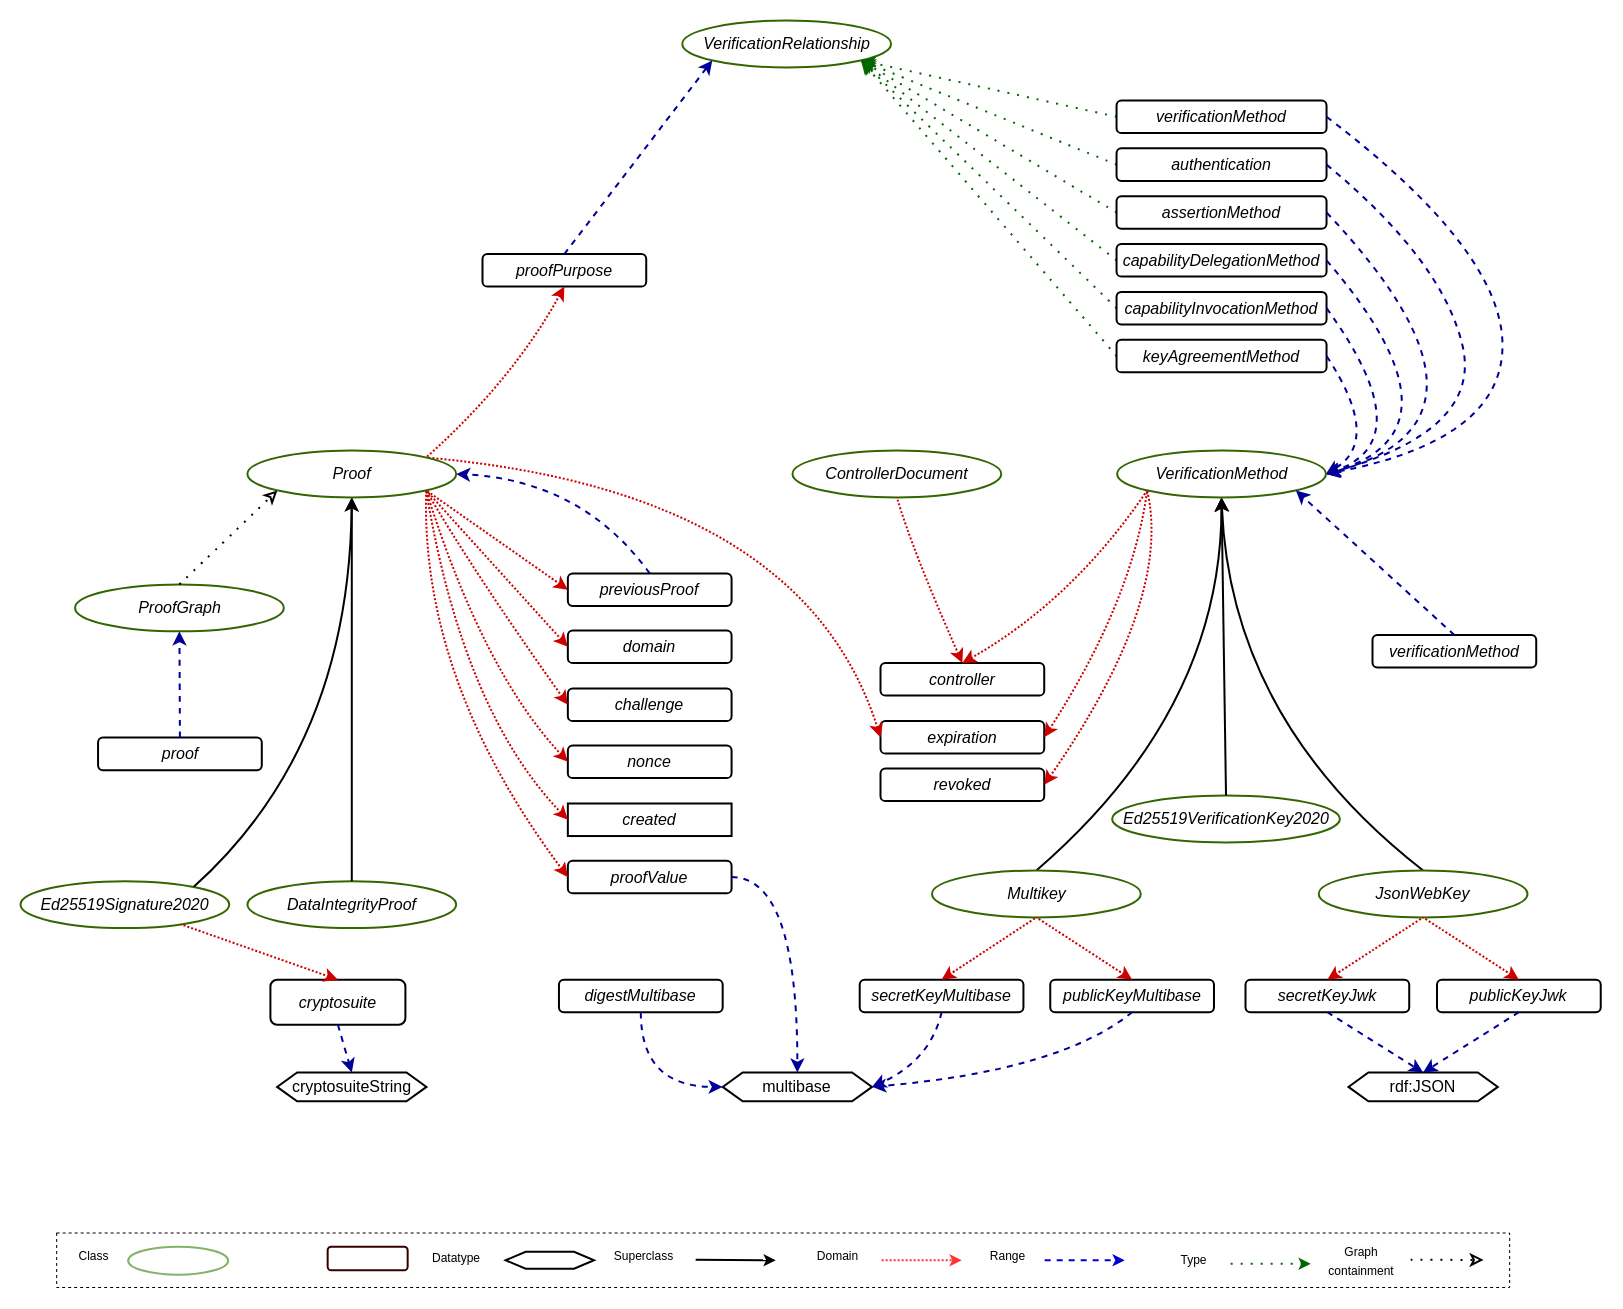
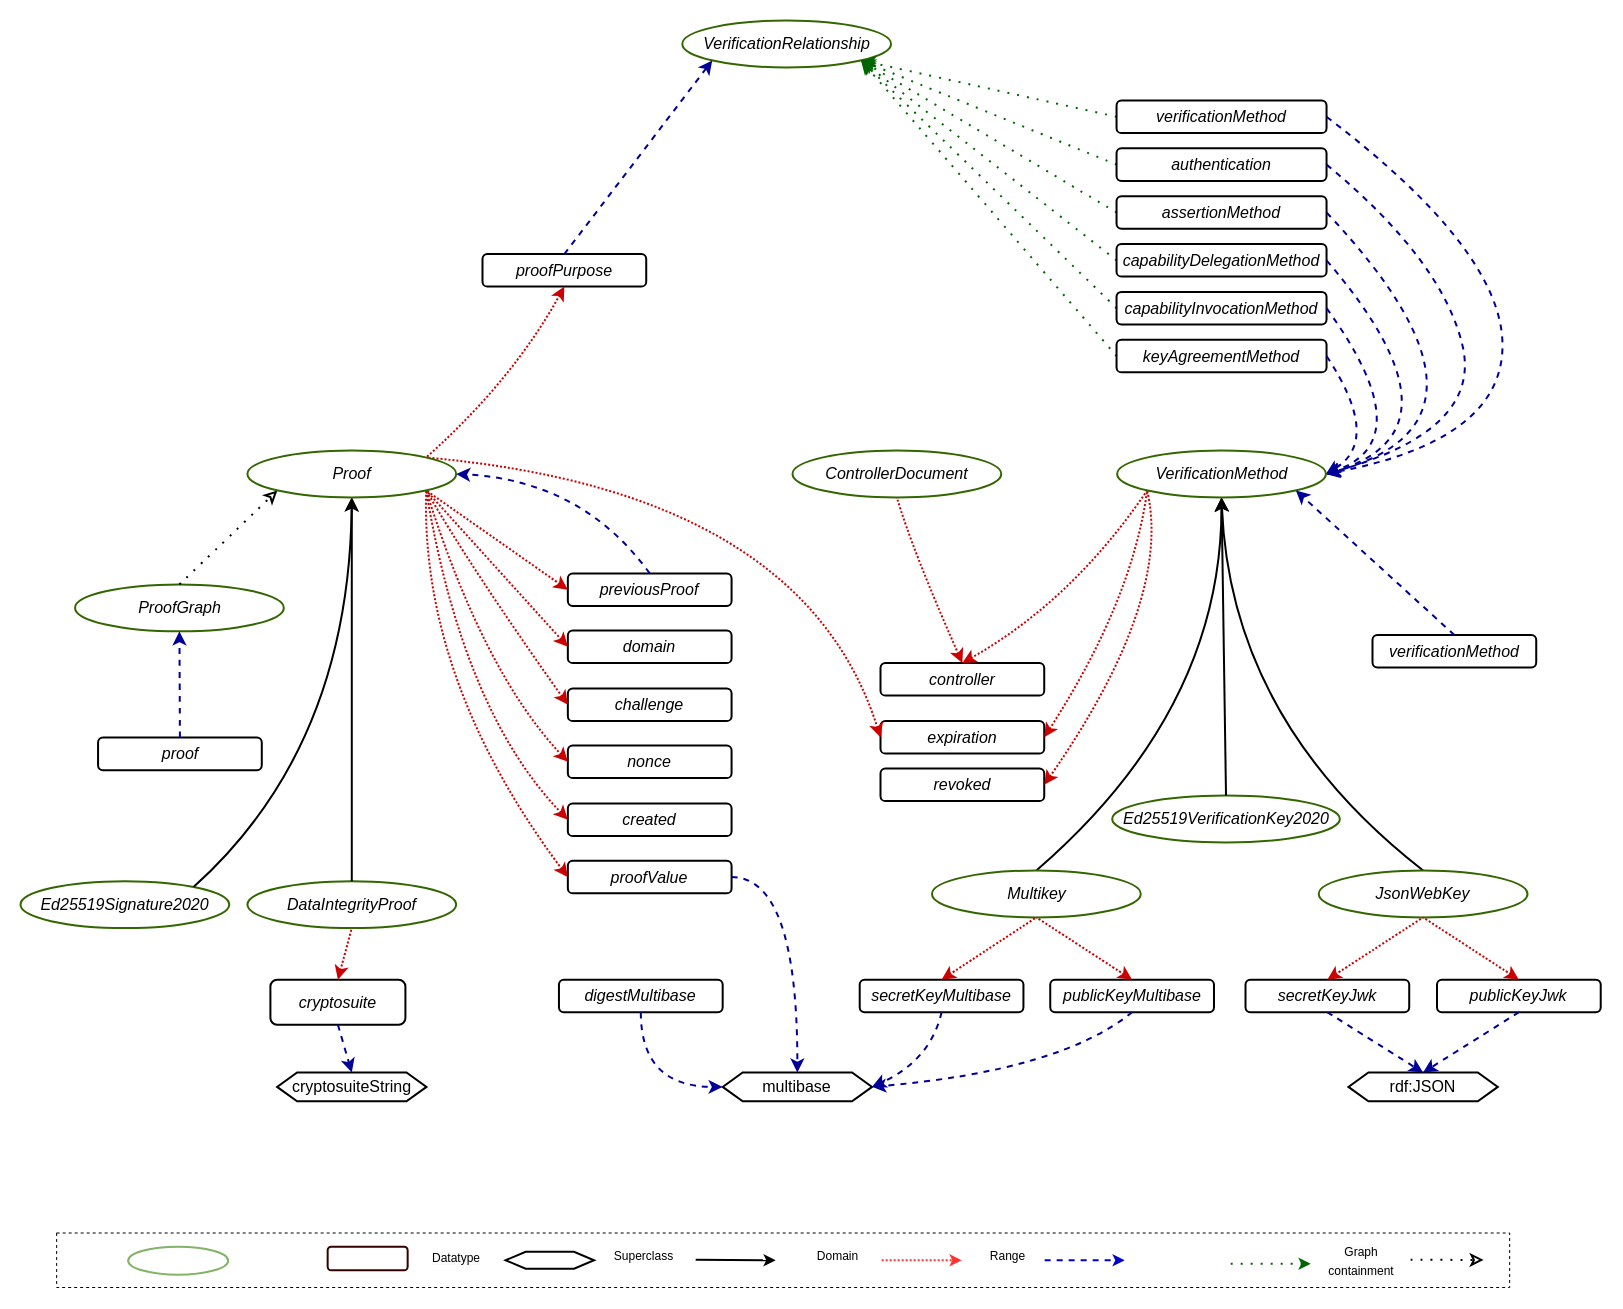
(650, 820) -> (650, 820)
(254, 950) -> (346, 949)
(93, 1257) -> none
(1194, 1260) -> none
